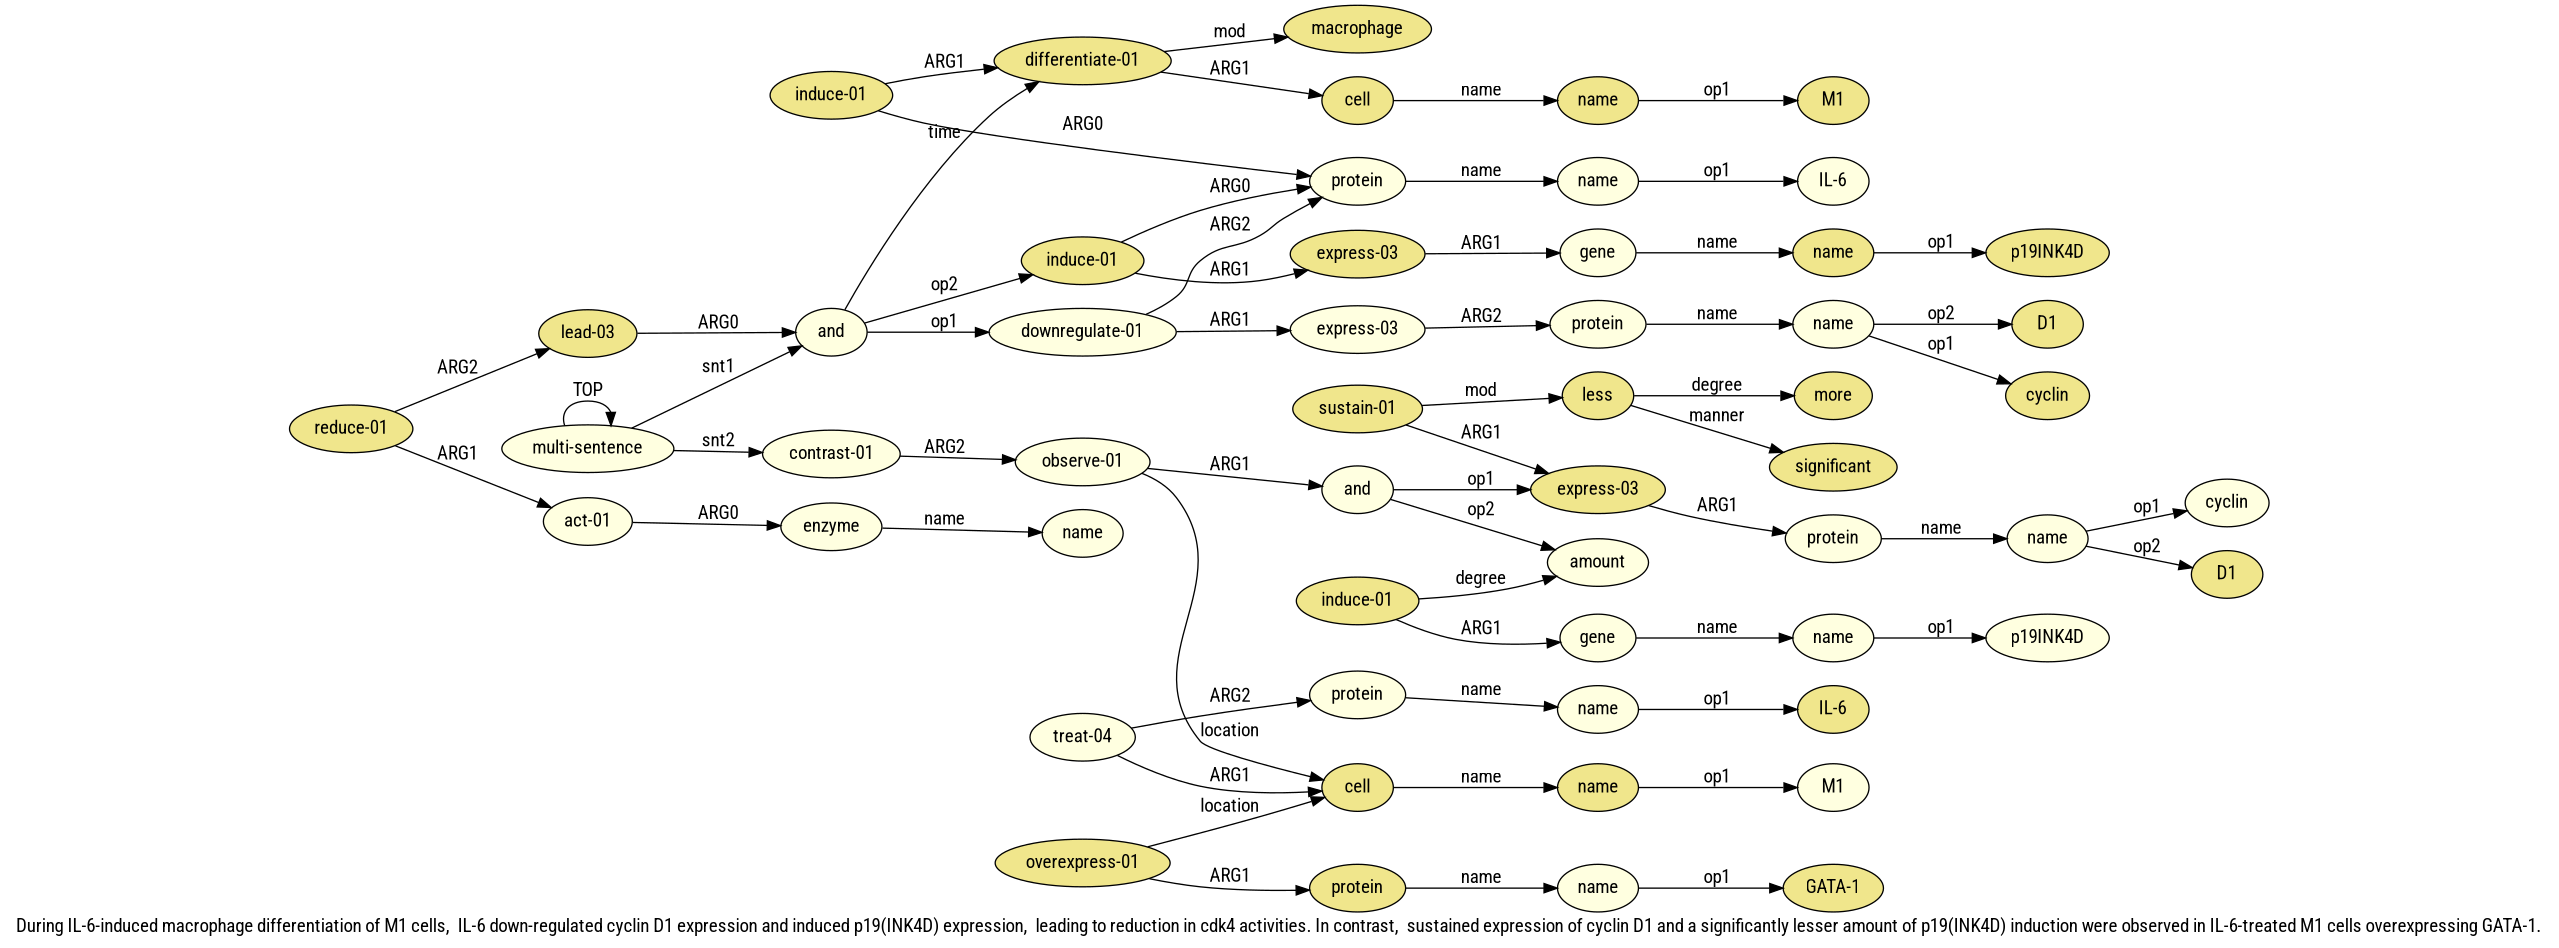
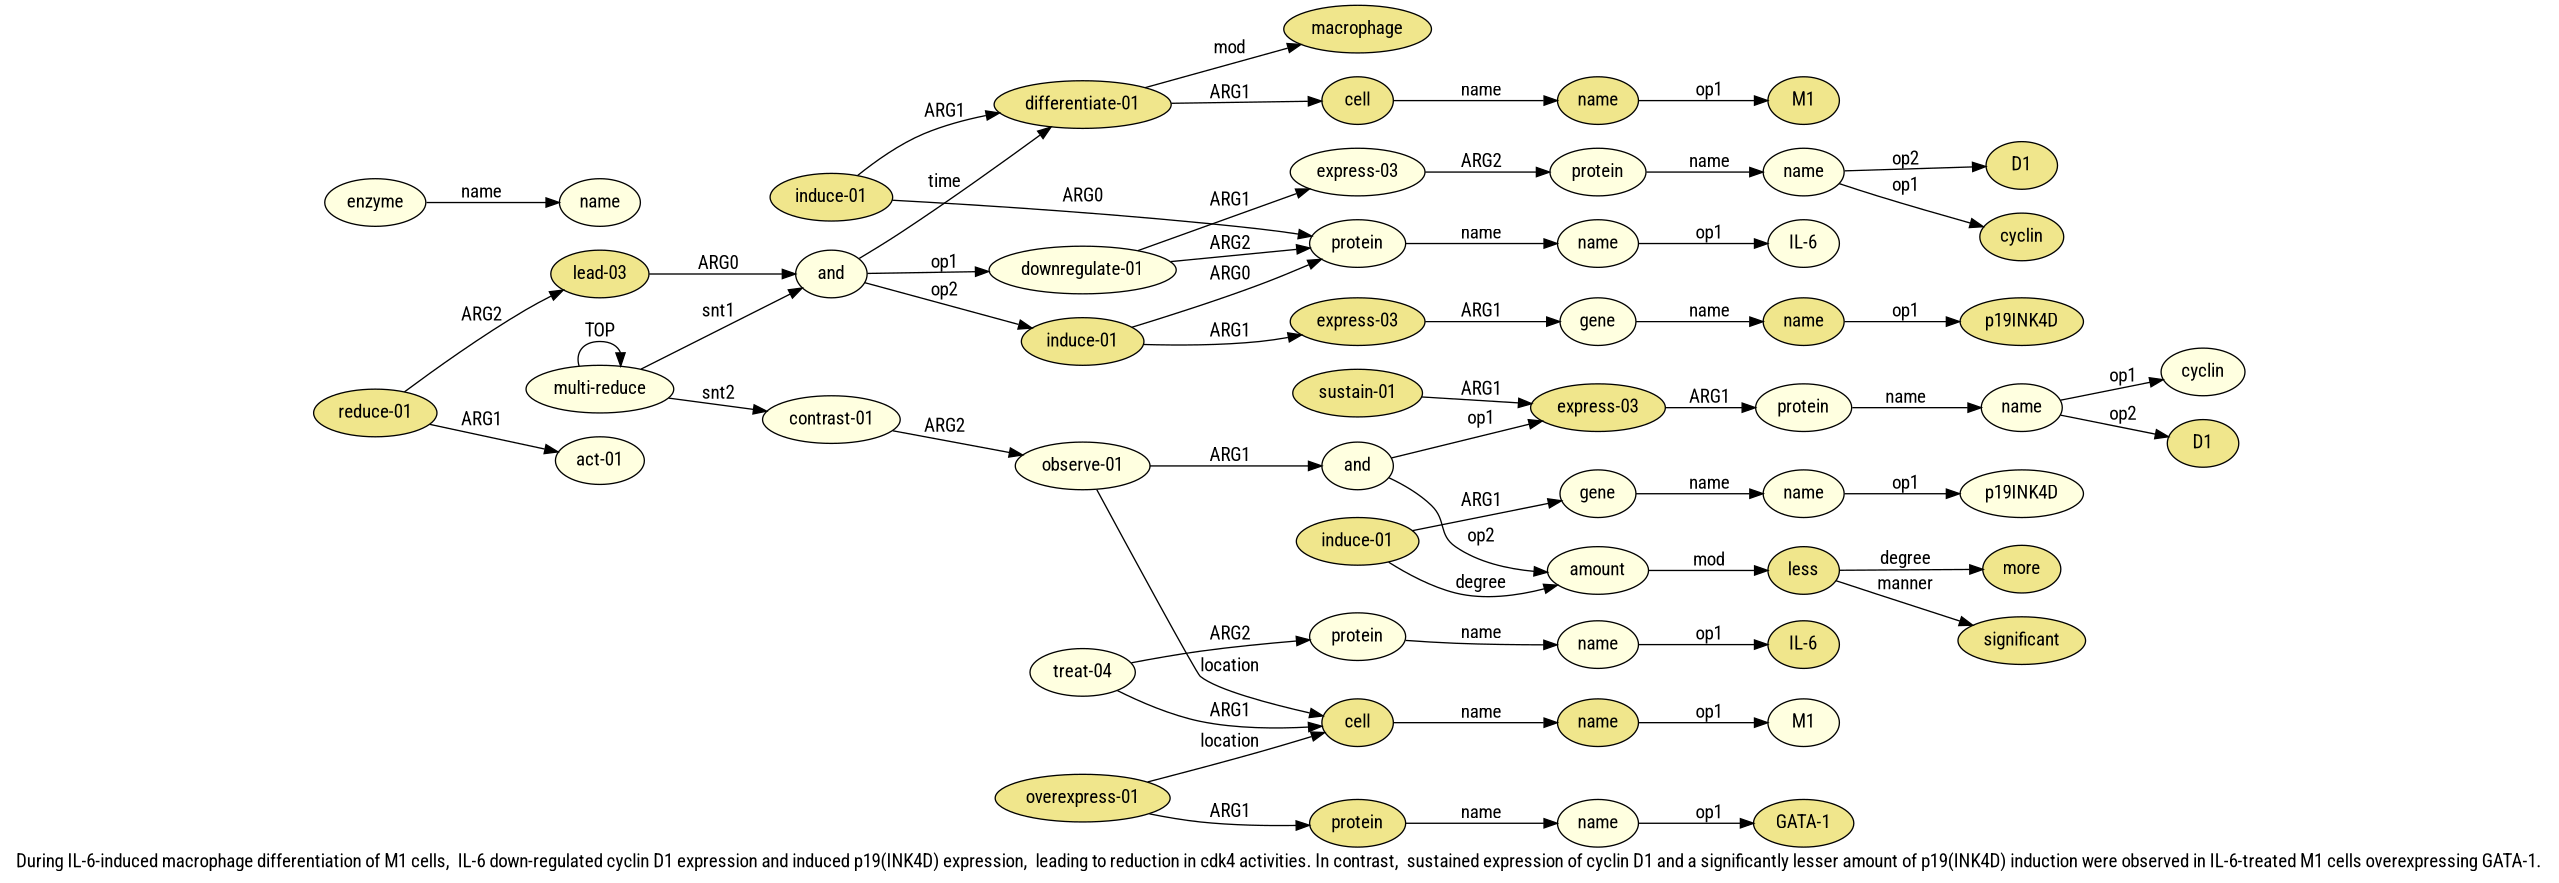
(1486, 402) -> (1702, 570)
(588, 449) -> (600, 389)
(700, 524) -> none
